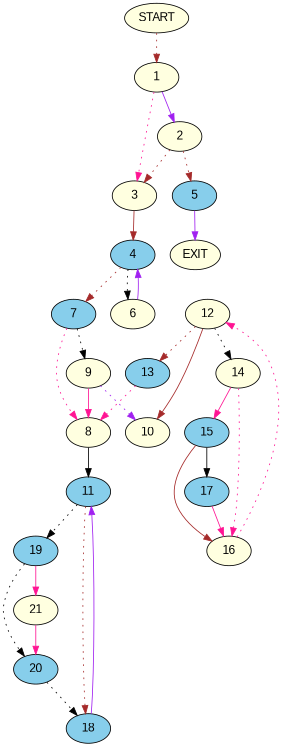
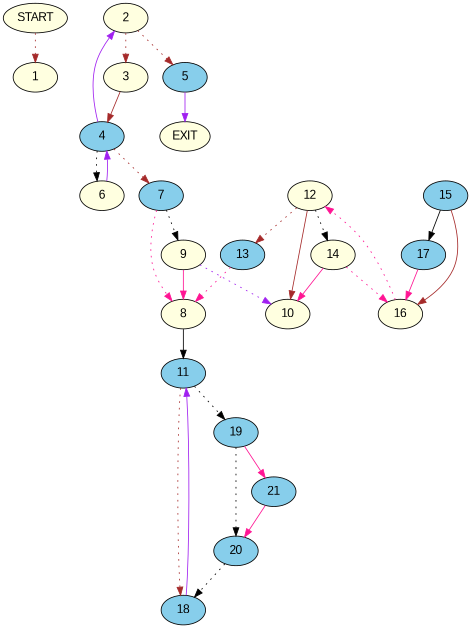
(167, 103) -> (93, 78)
(146, 132) -> none
(224, 399) -> (313, 281)
(36, 610) -> (274, 492)
